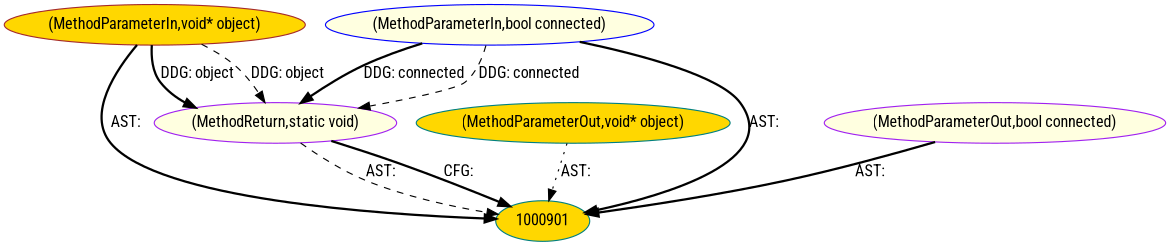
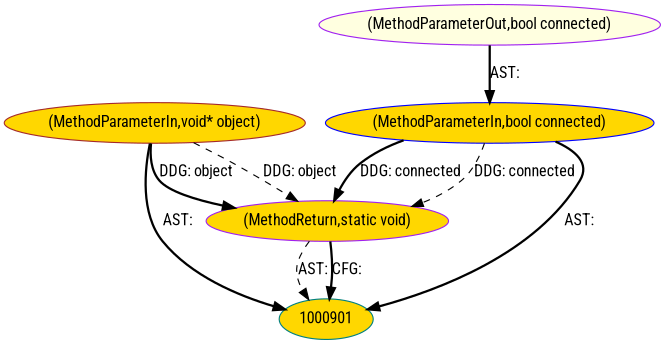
(490, 25) -> (490, 123)
(275, 123) -> (327, 221)
(573, 123) -> none
(768, 184) -> (490, 68)
